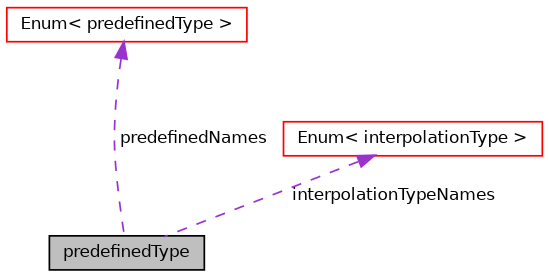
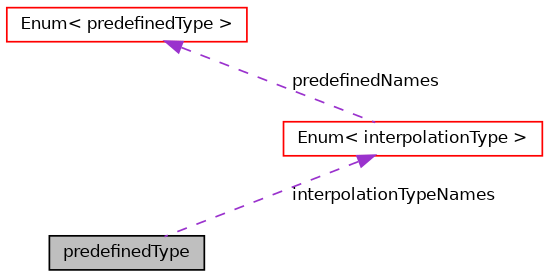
(115, 148) -> (278, 85)
